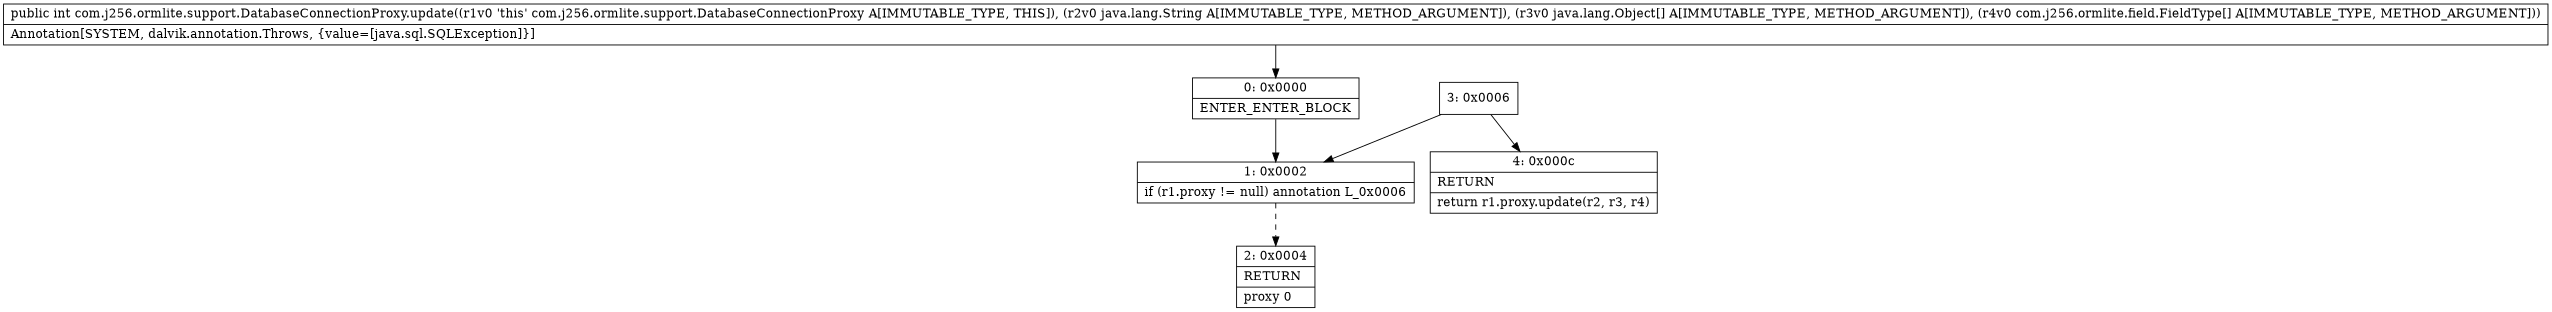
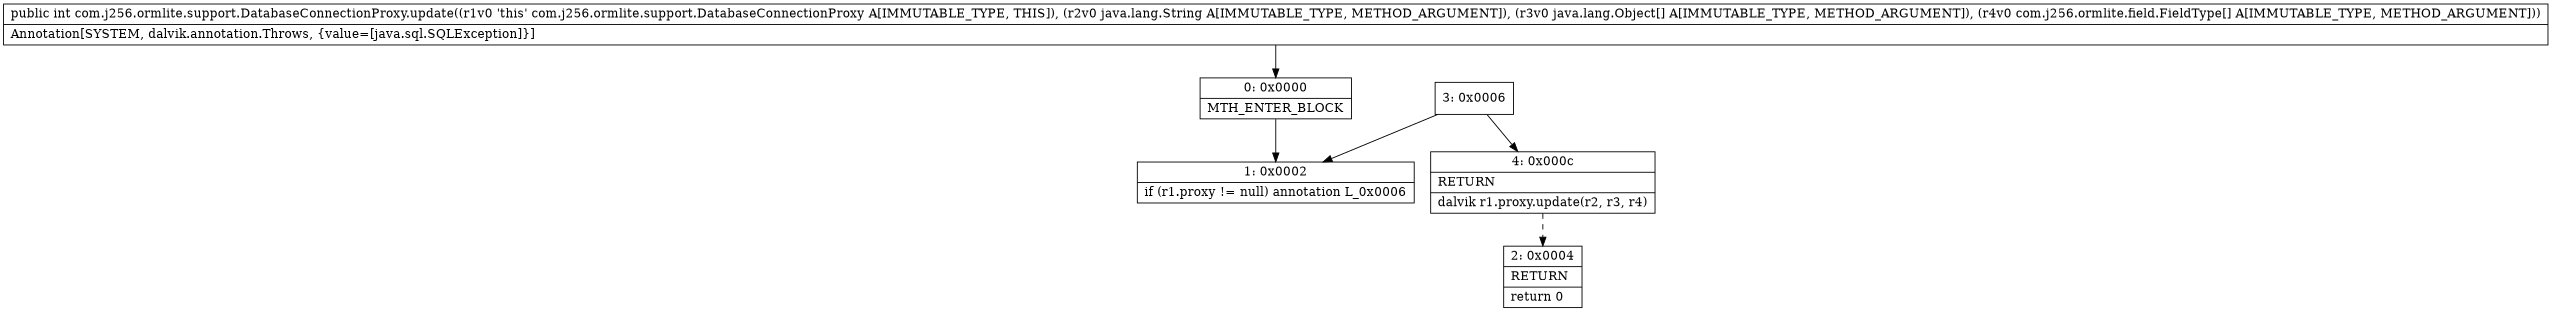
(1276, 108) -> (1276, 108)
(1544, 203) -> (1543, 203)
(1276, 220) -> (1543, 225)
(1268, 297) -> (1538, 297)
